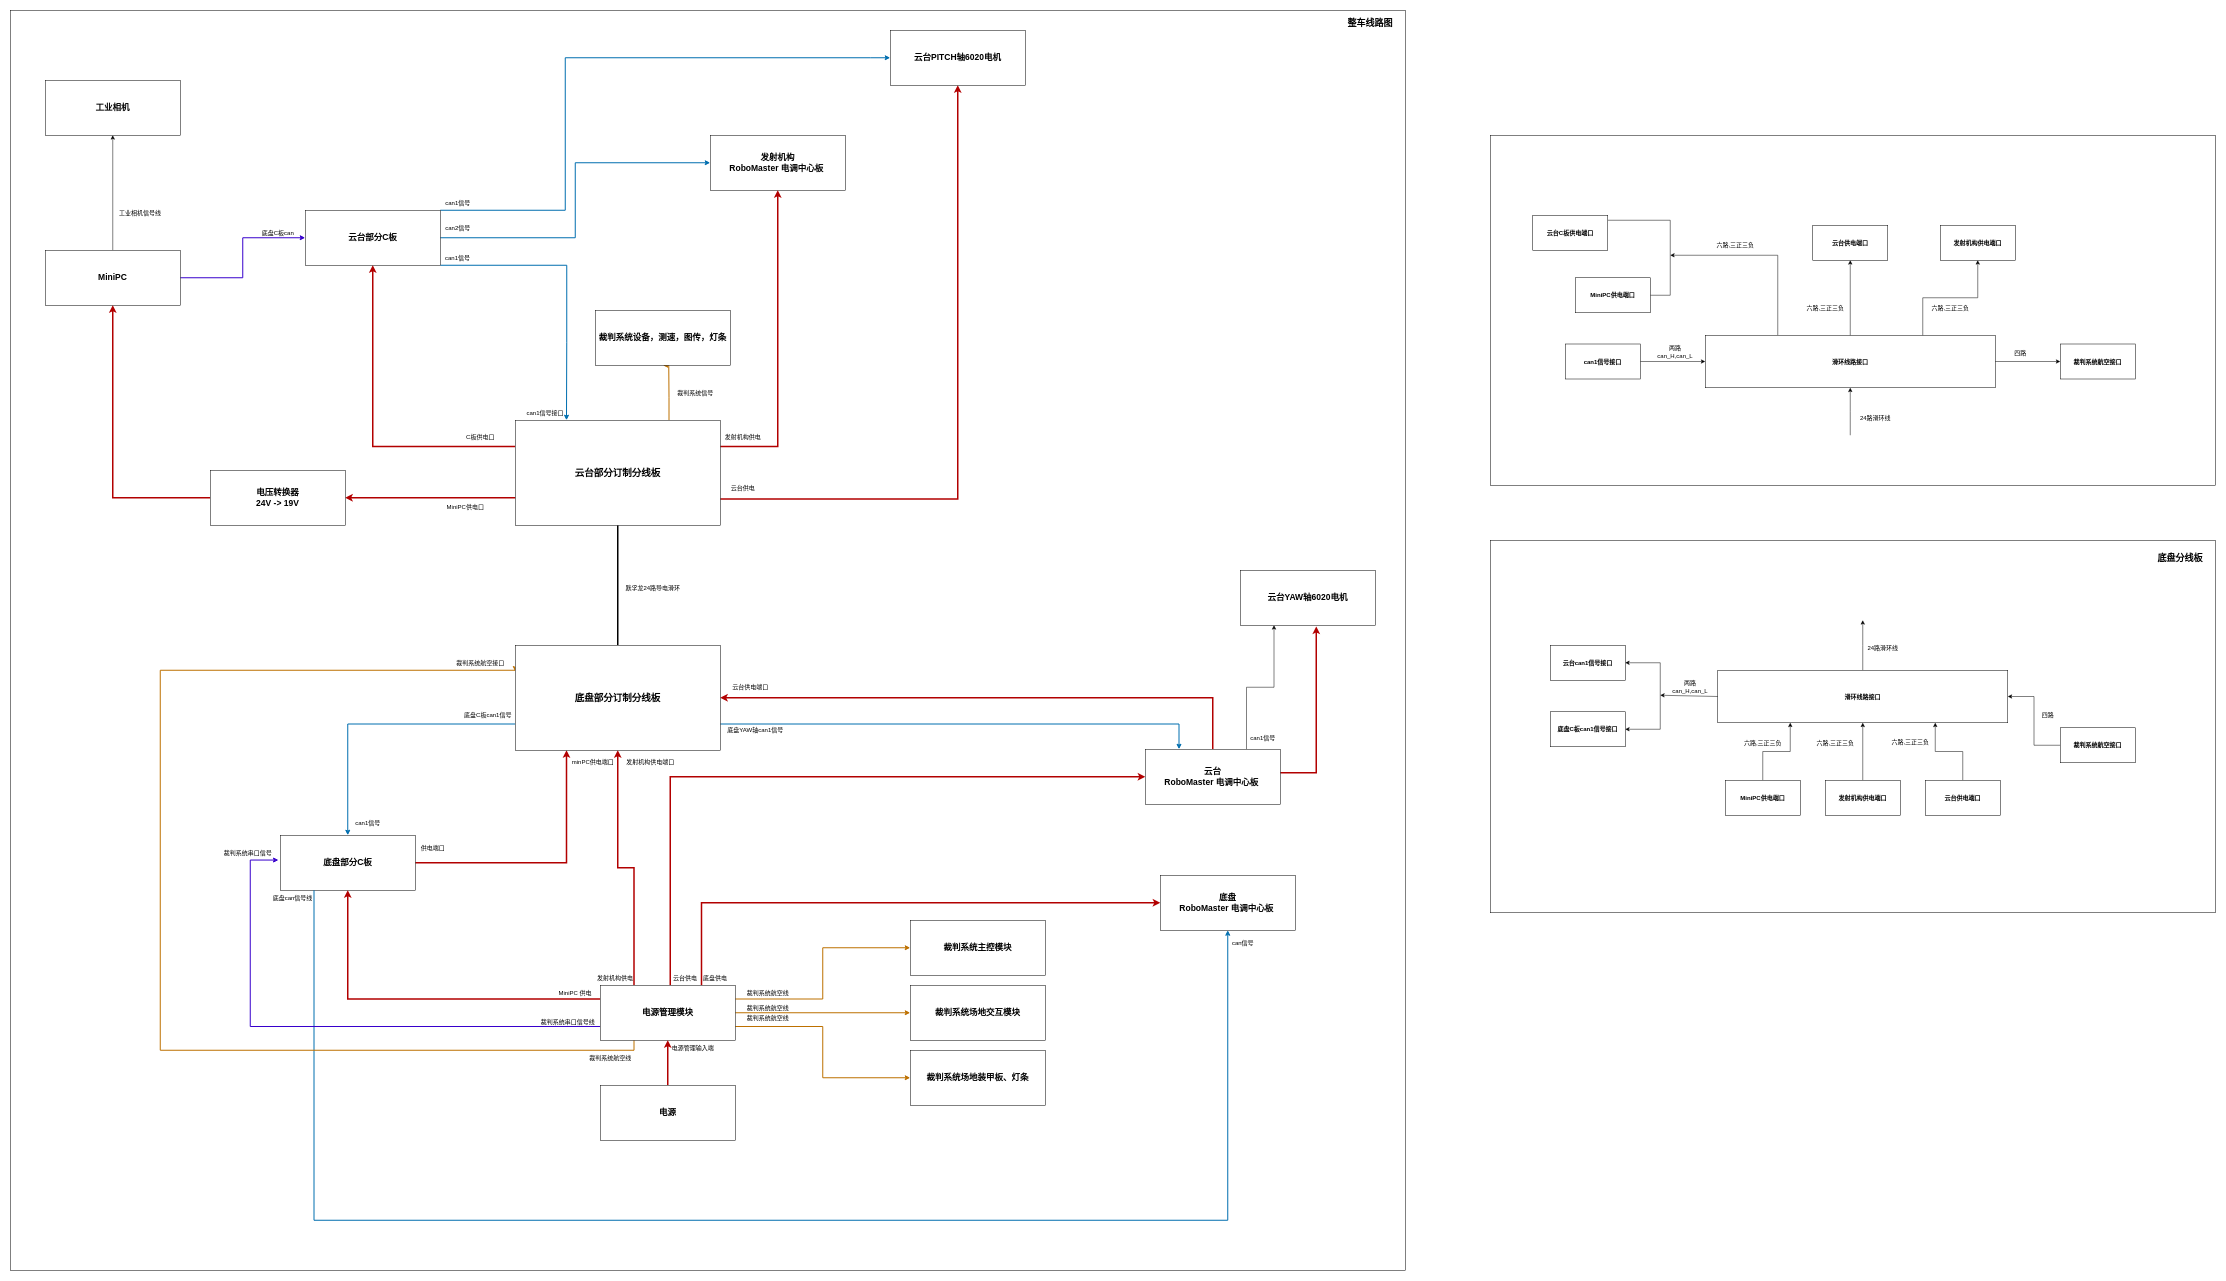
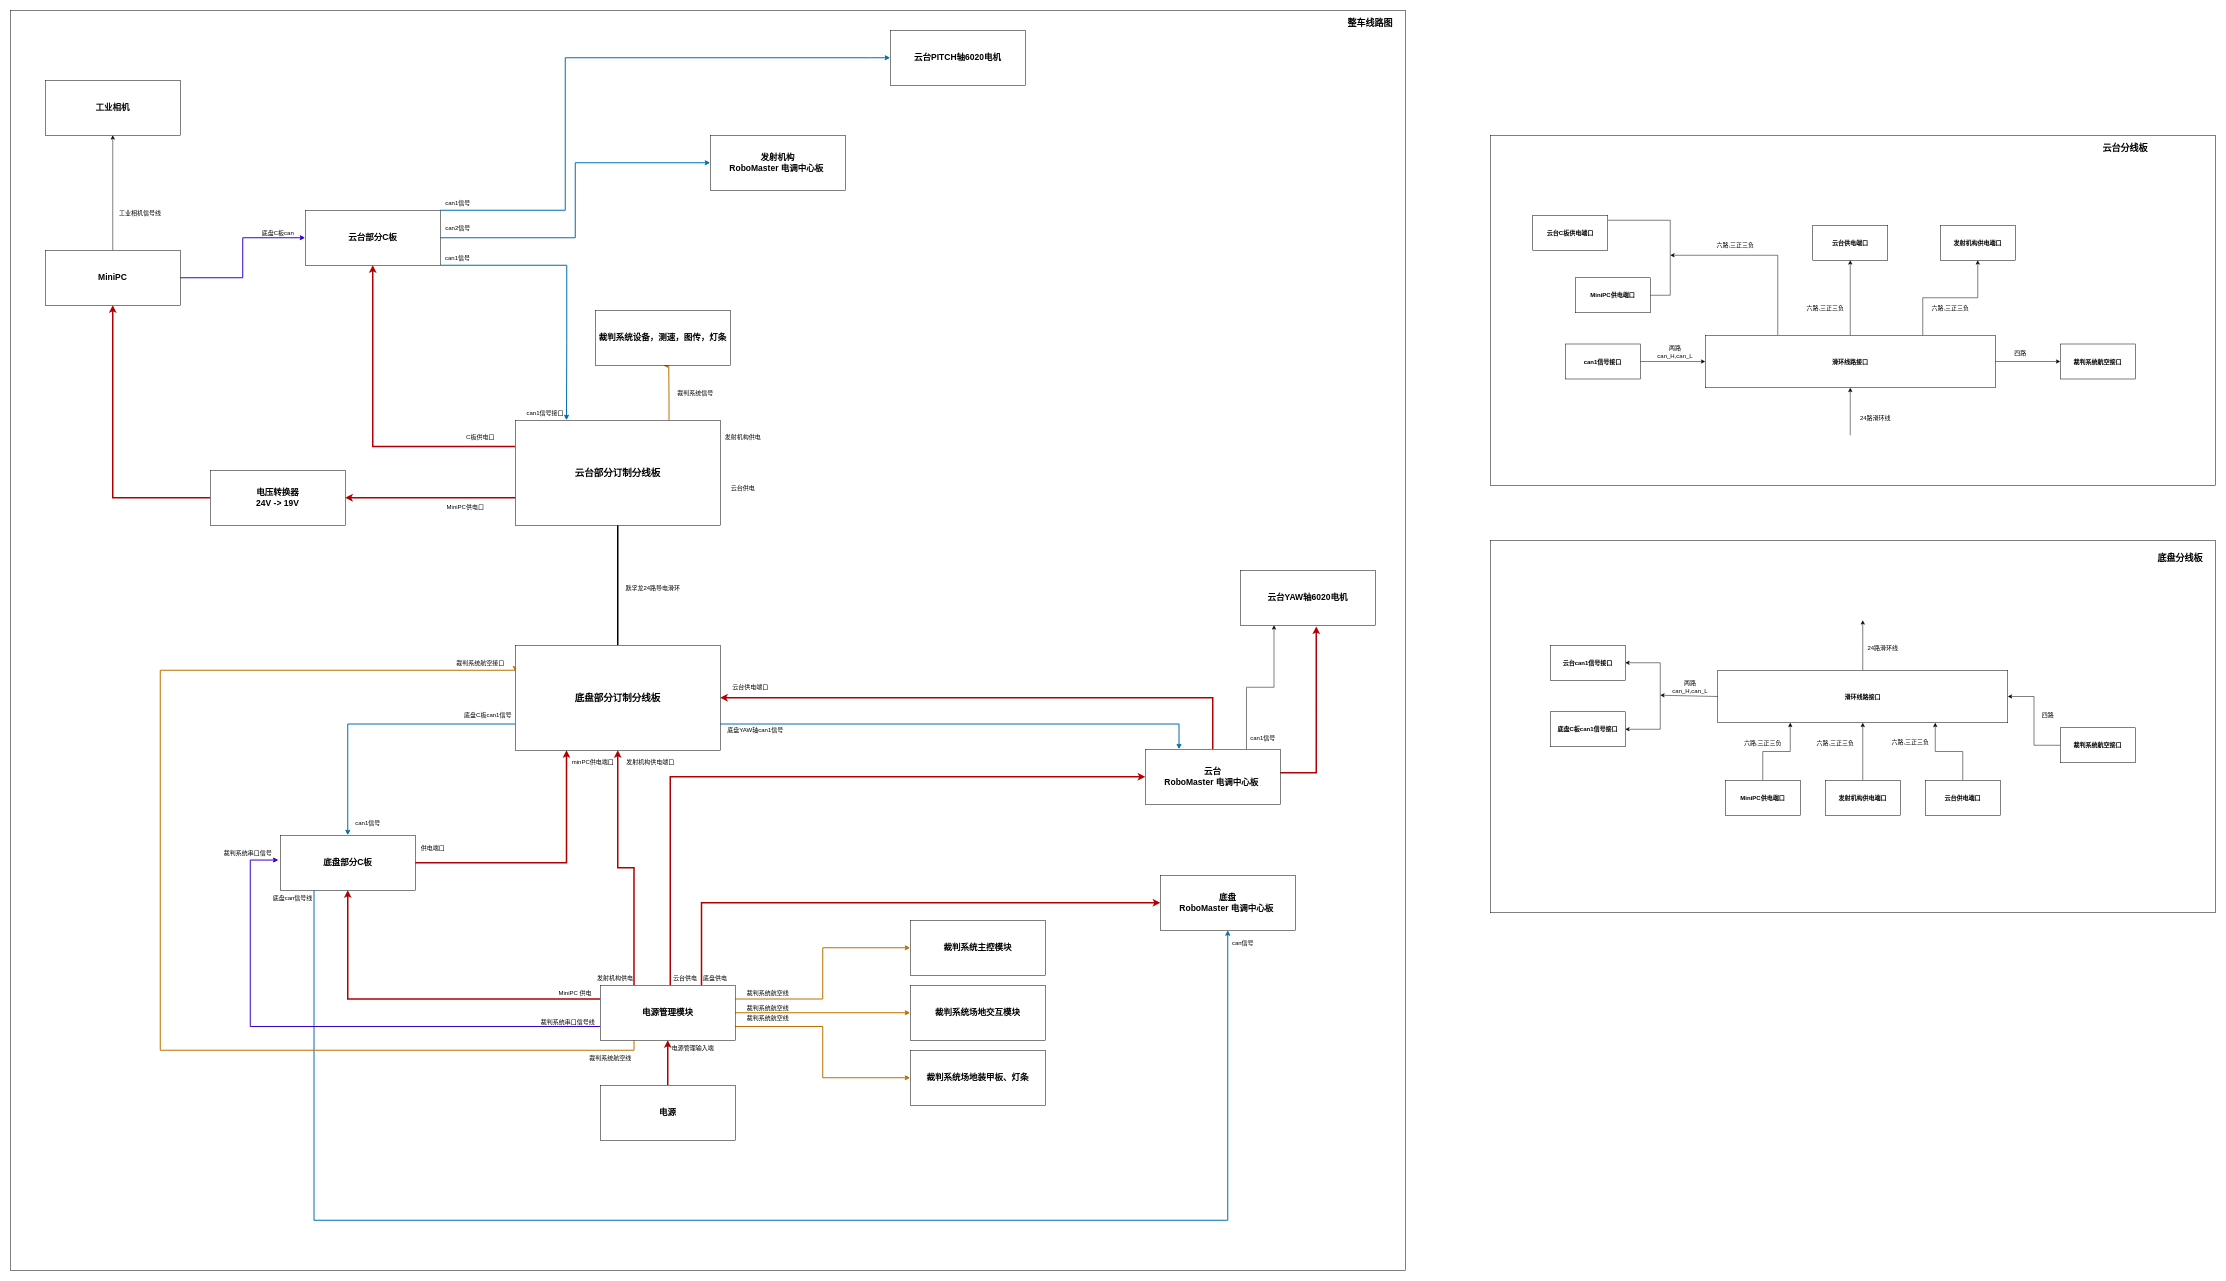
none -> (2125, 148)
(778, 349) -> none
(958, 414) -> none
